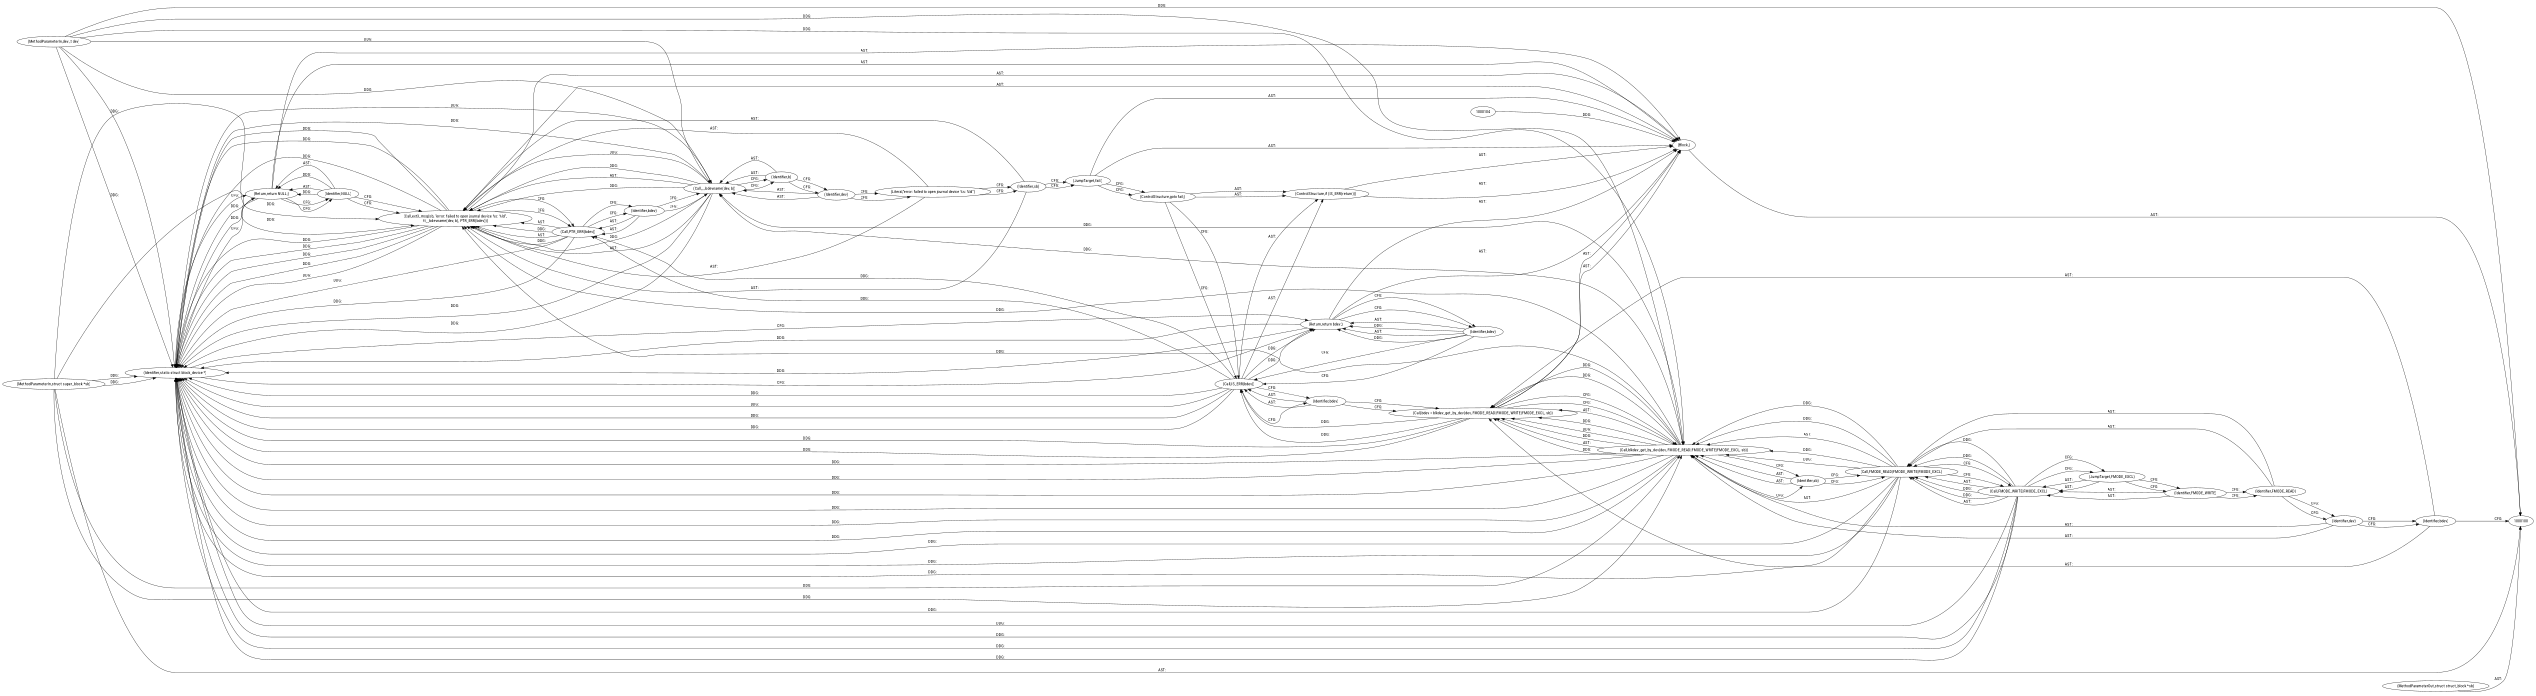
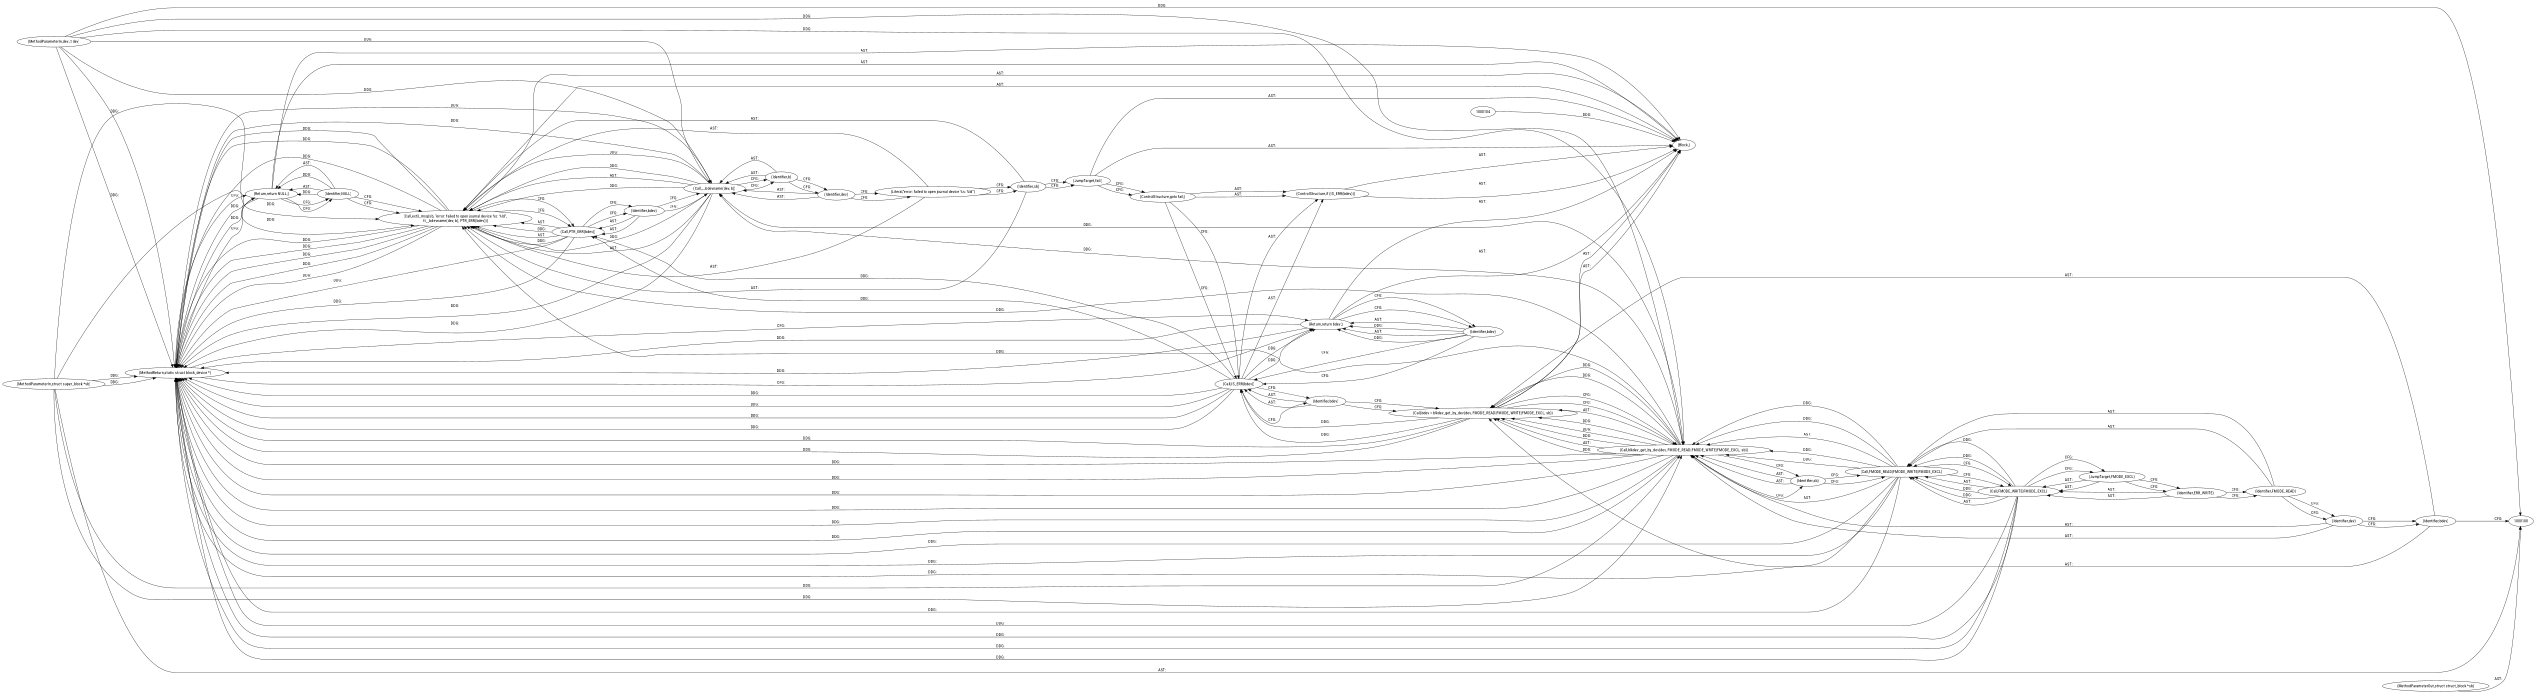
(1326, 194) -> (1326, 194)
(2211, 217) -> none
(175, 373) -> (175, 373)
(2195, 493) -> (2195, 493)
